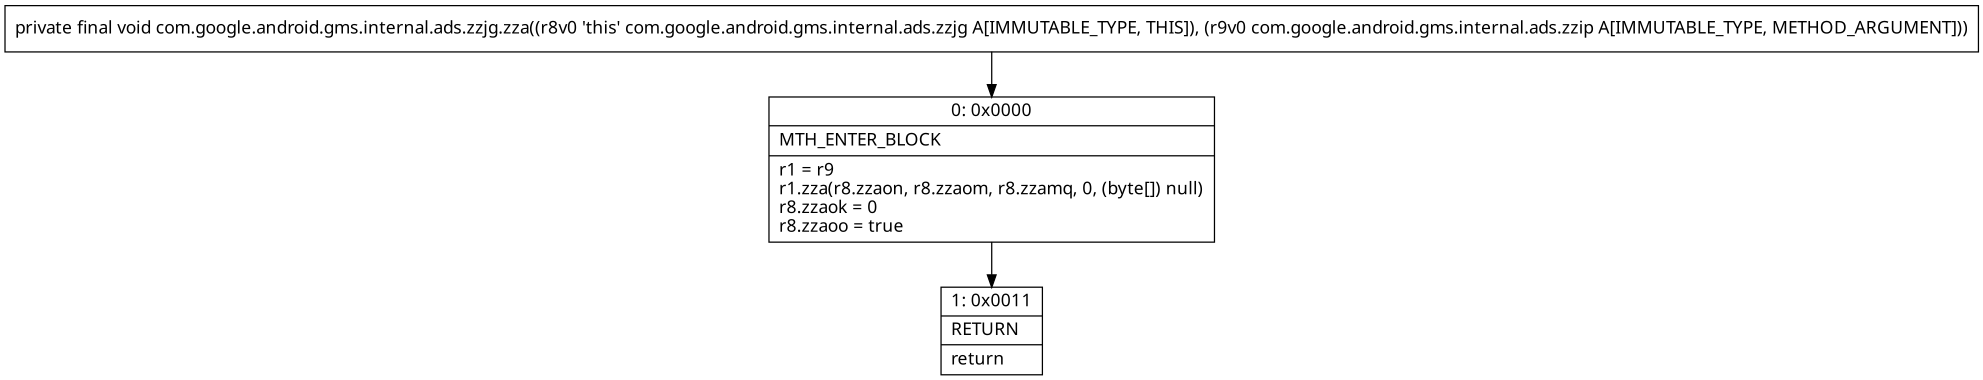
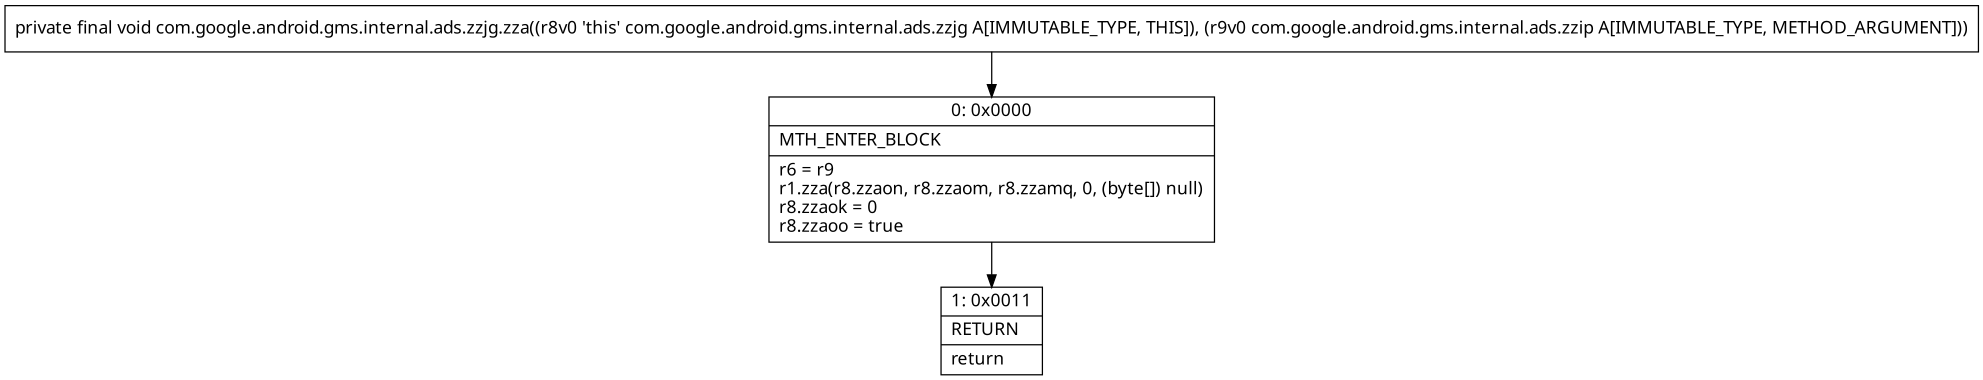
(807, 170) -> (807, 170)
